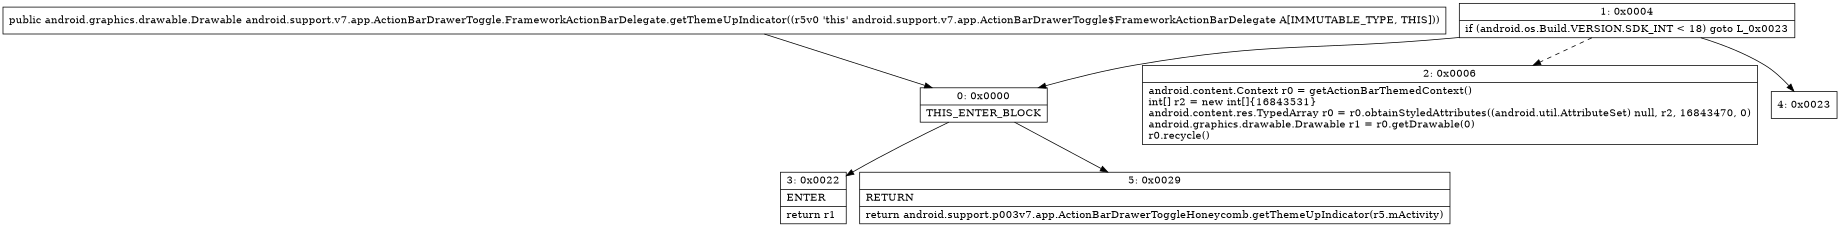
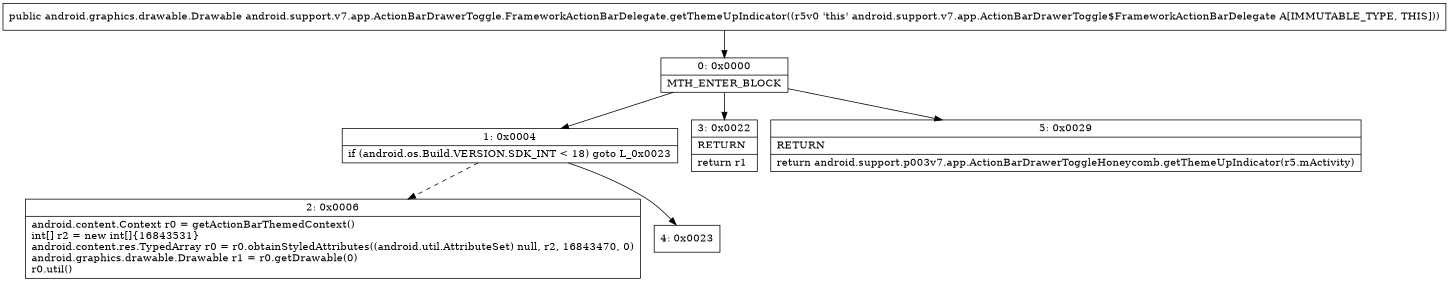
(1251, 50) -> (621, 109)
(984, 113) -> (724, 83)
(1179, 136) -> (52, 269)
(806, 198) -> (722, 145)
